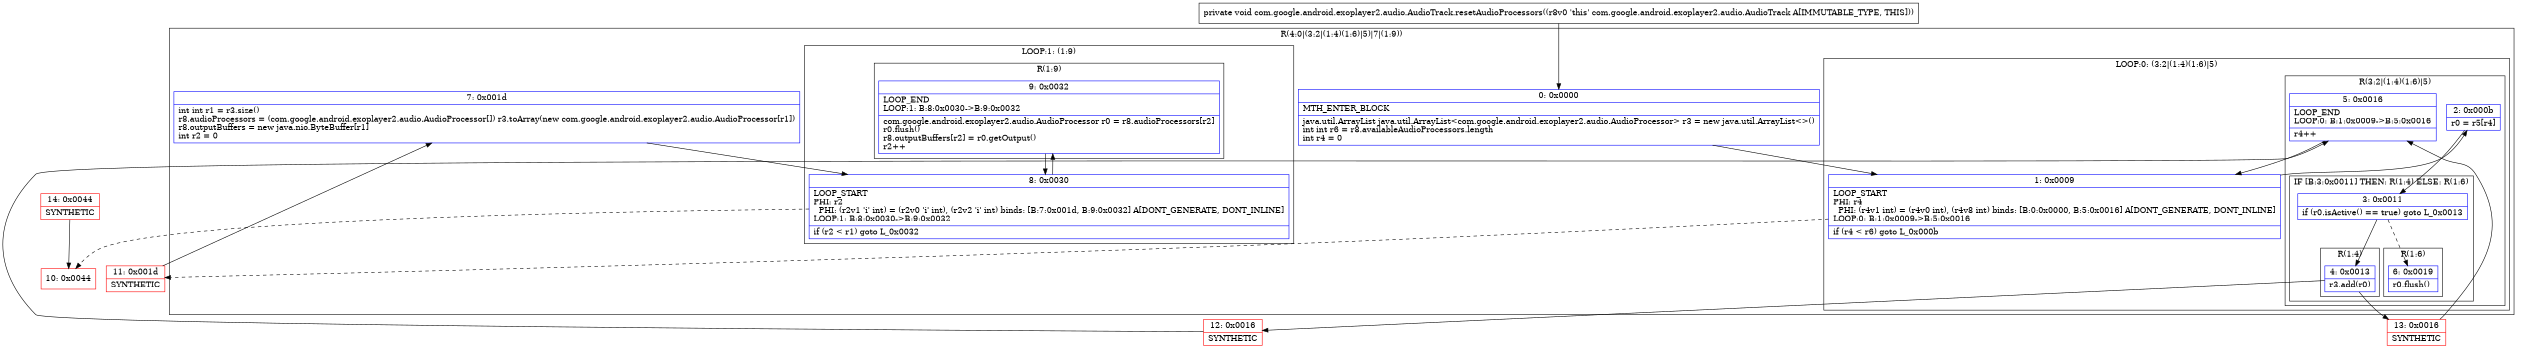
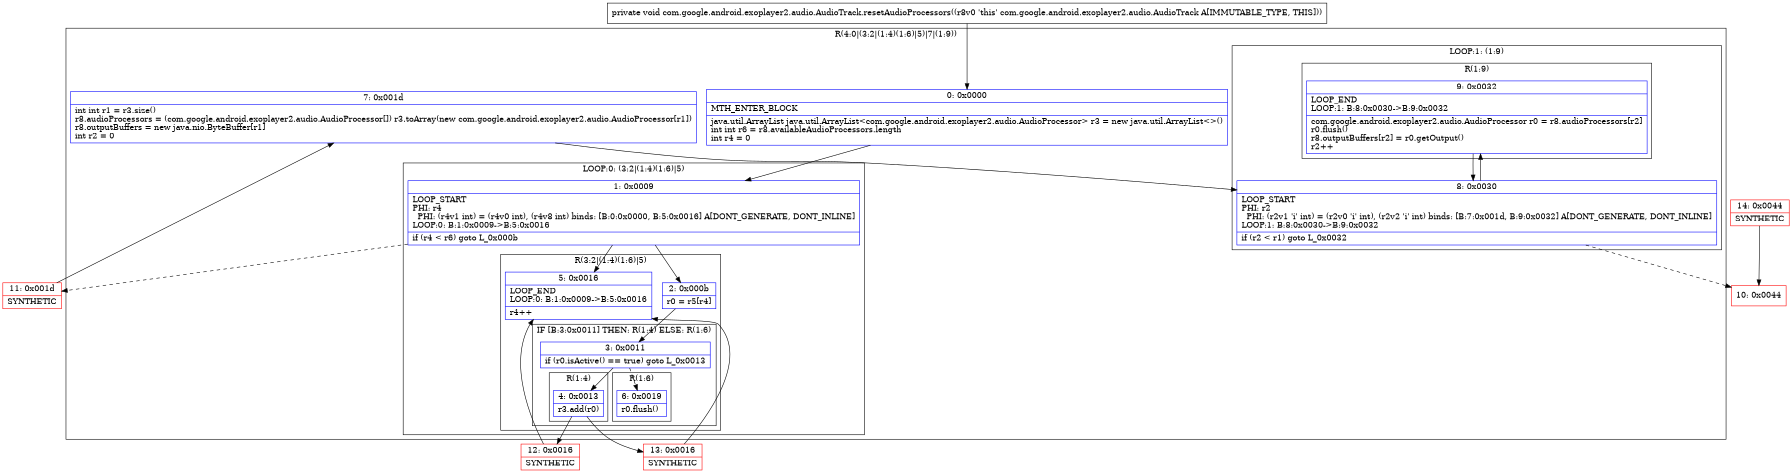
(2276, 163) -> (604, 258)
